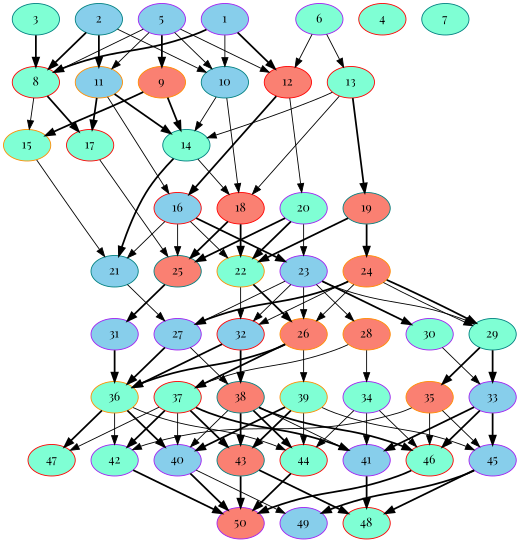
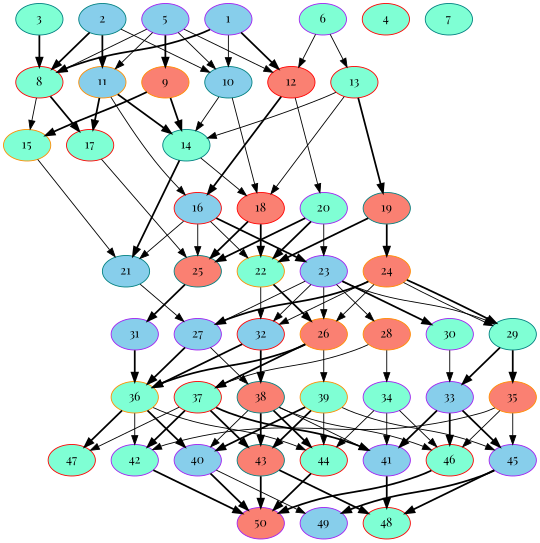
(178, 428) -> none
(345, 431) -> (351, 428)
